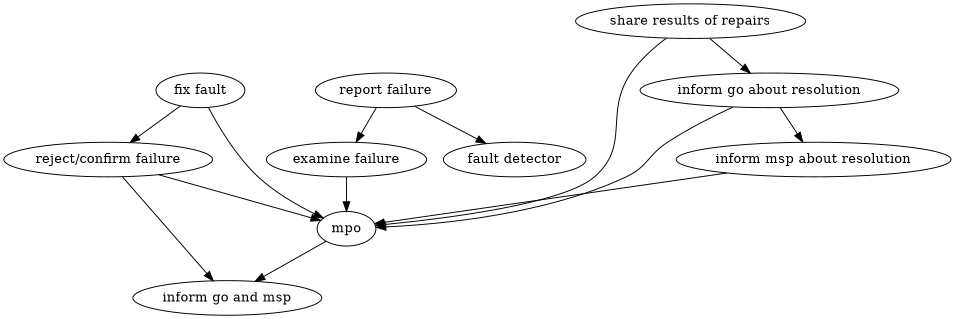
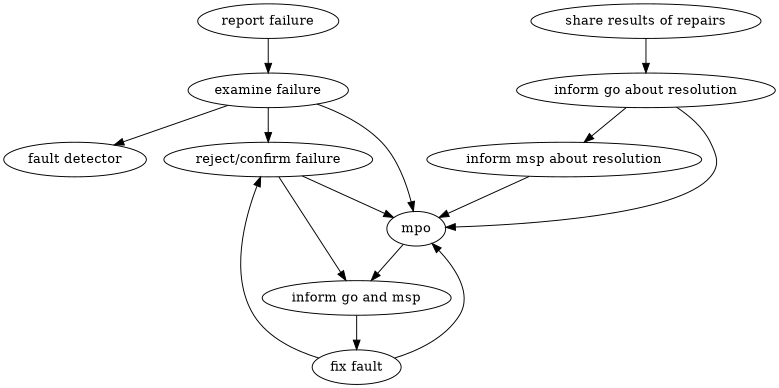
none -> (268, 120)
(446, 123) -> (176, 124)
(571, 189) -> none
none -> (357, 328)
